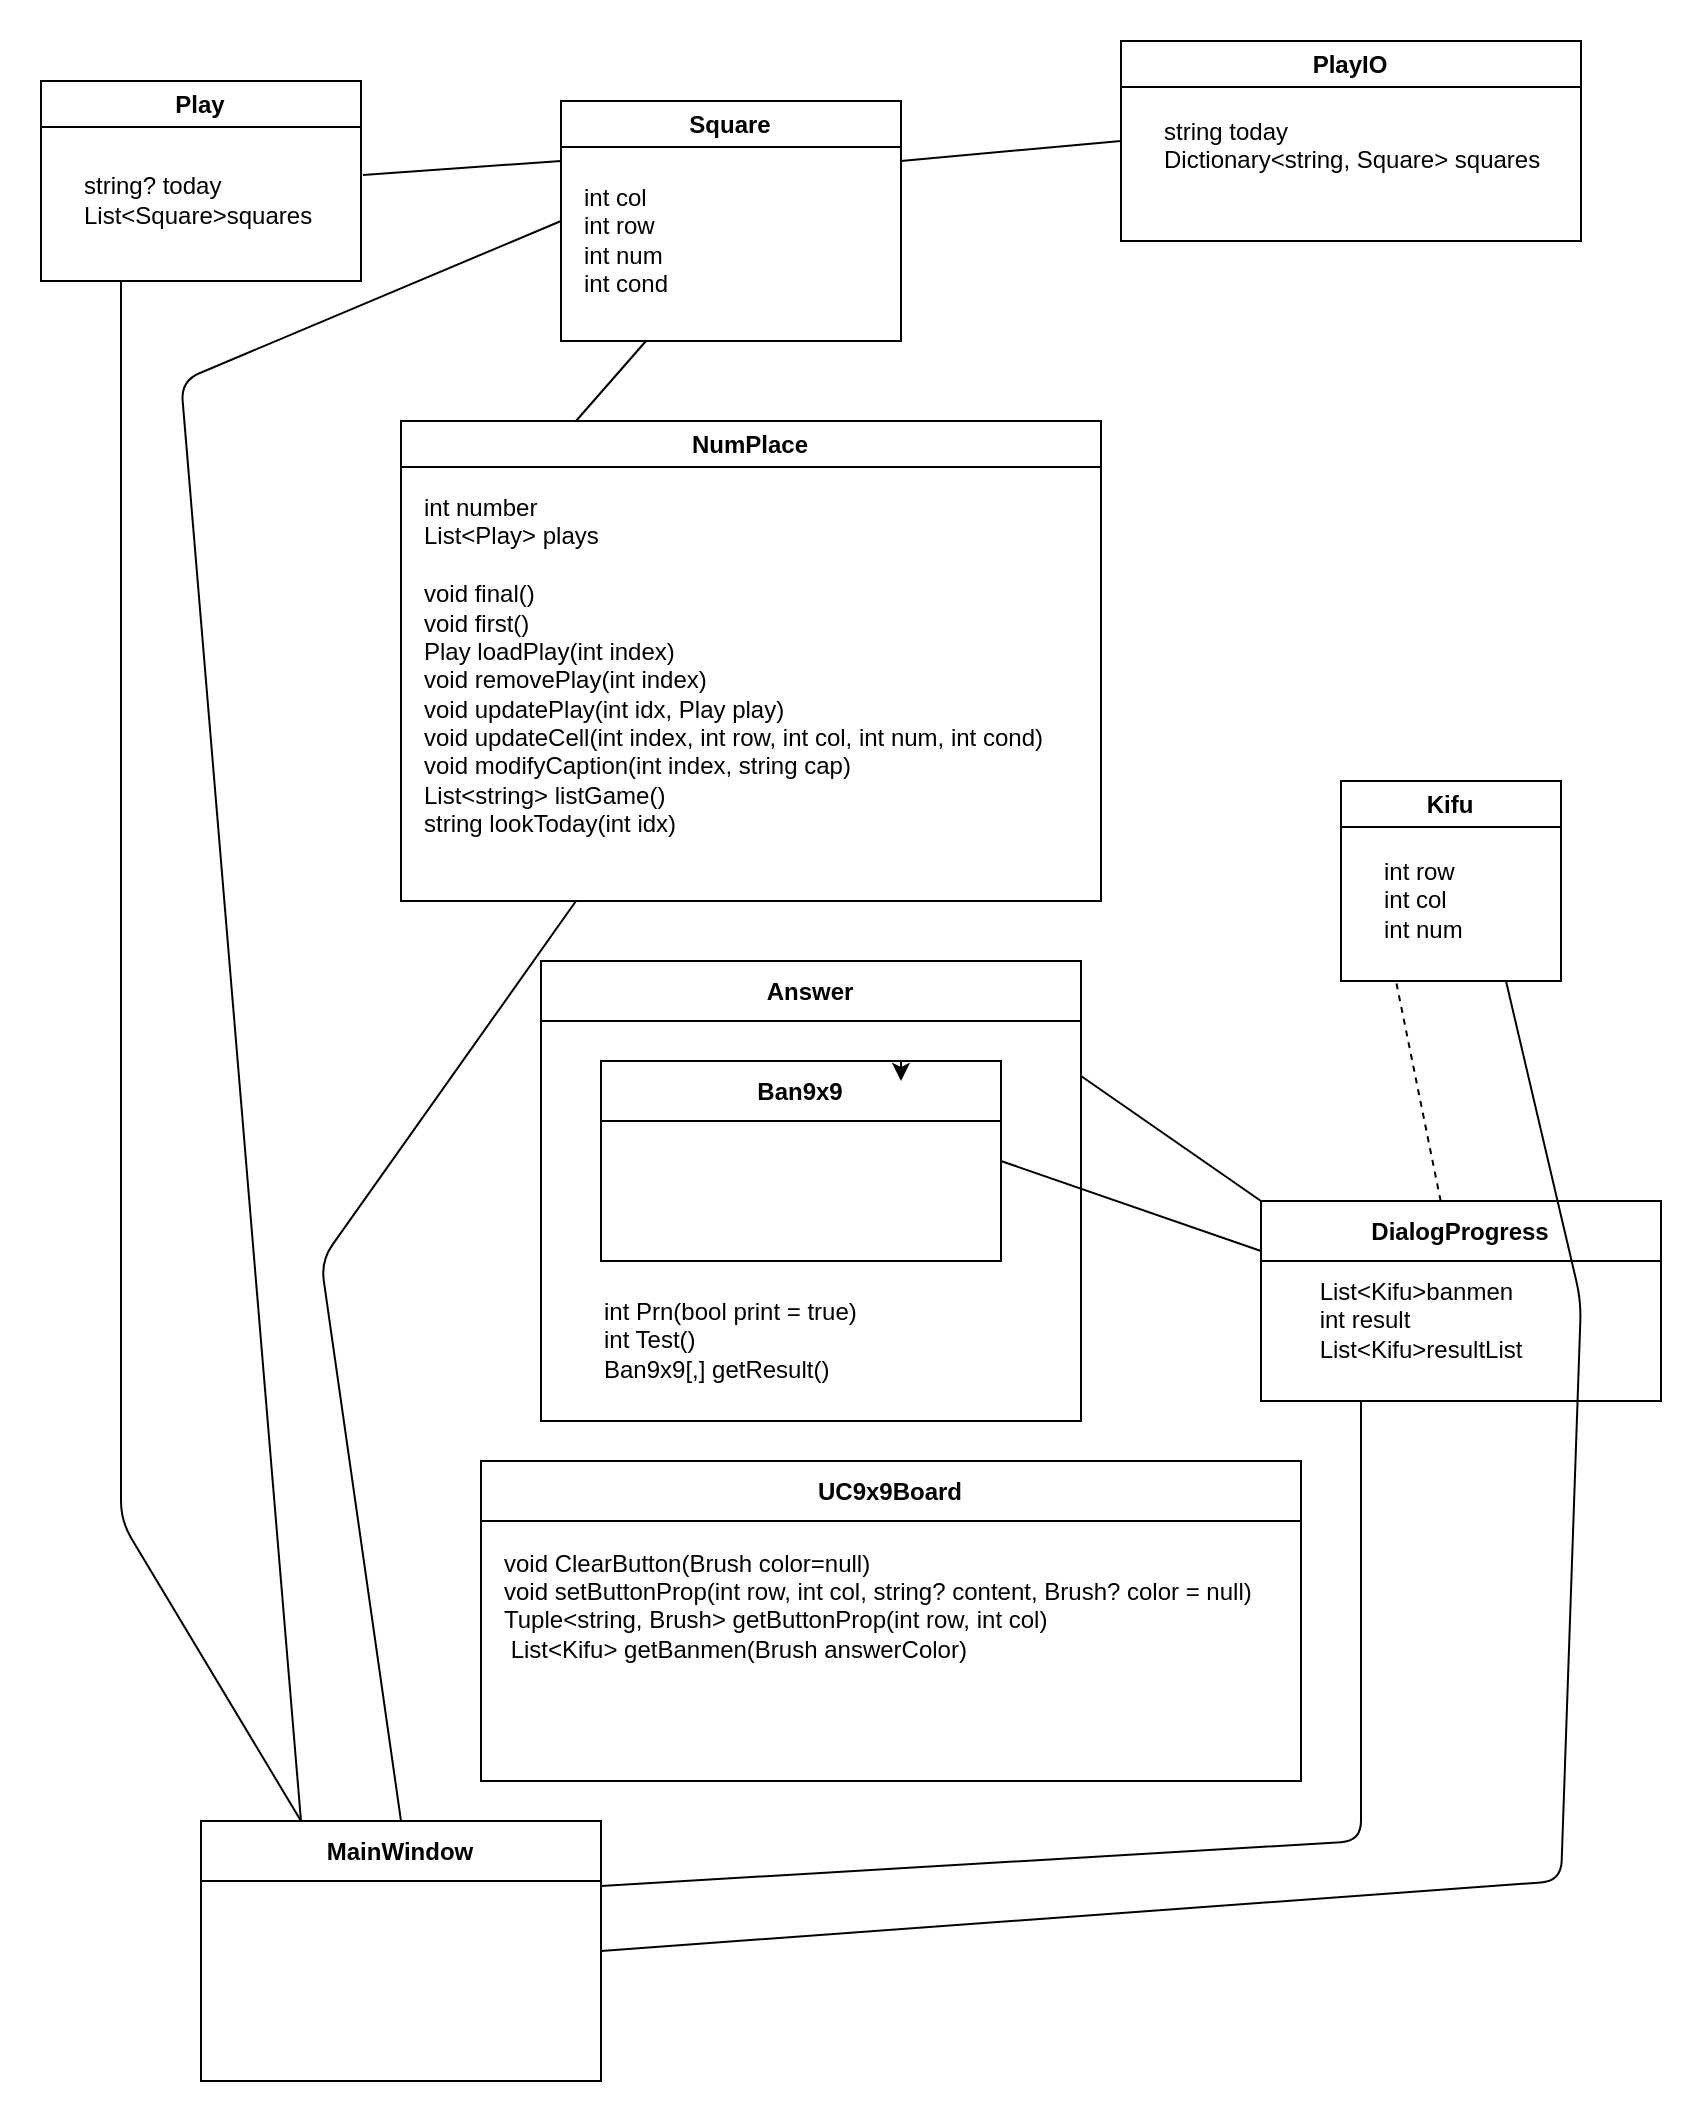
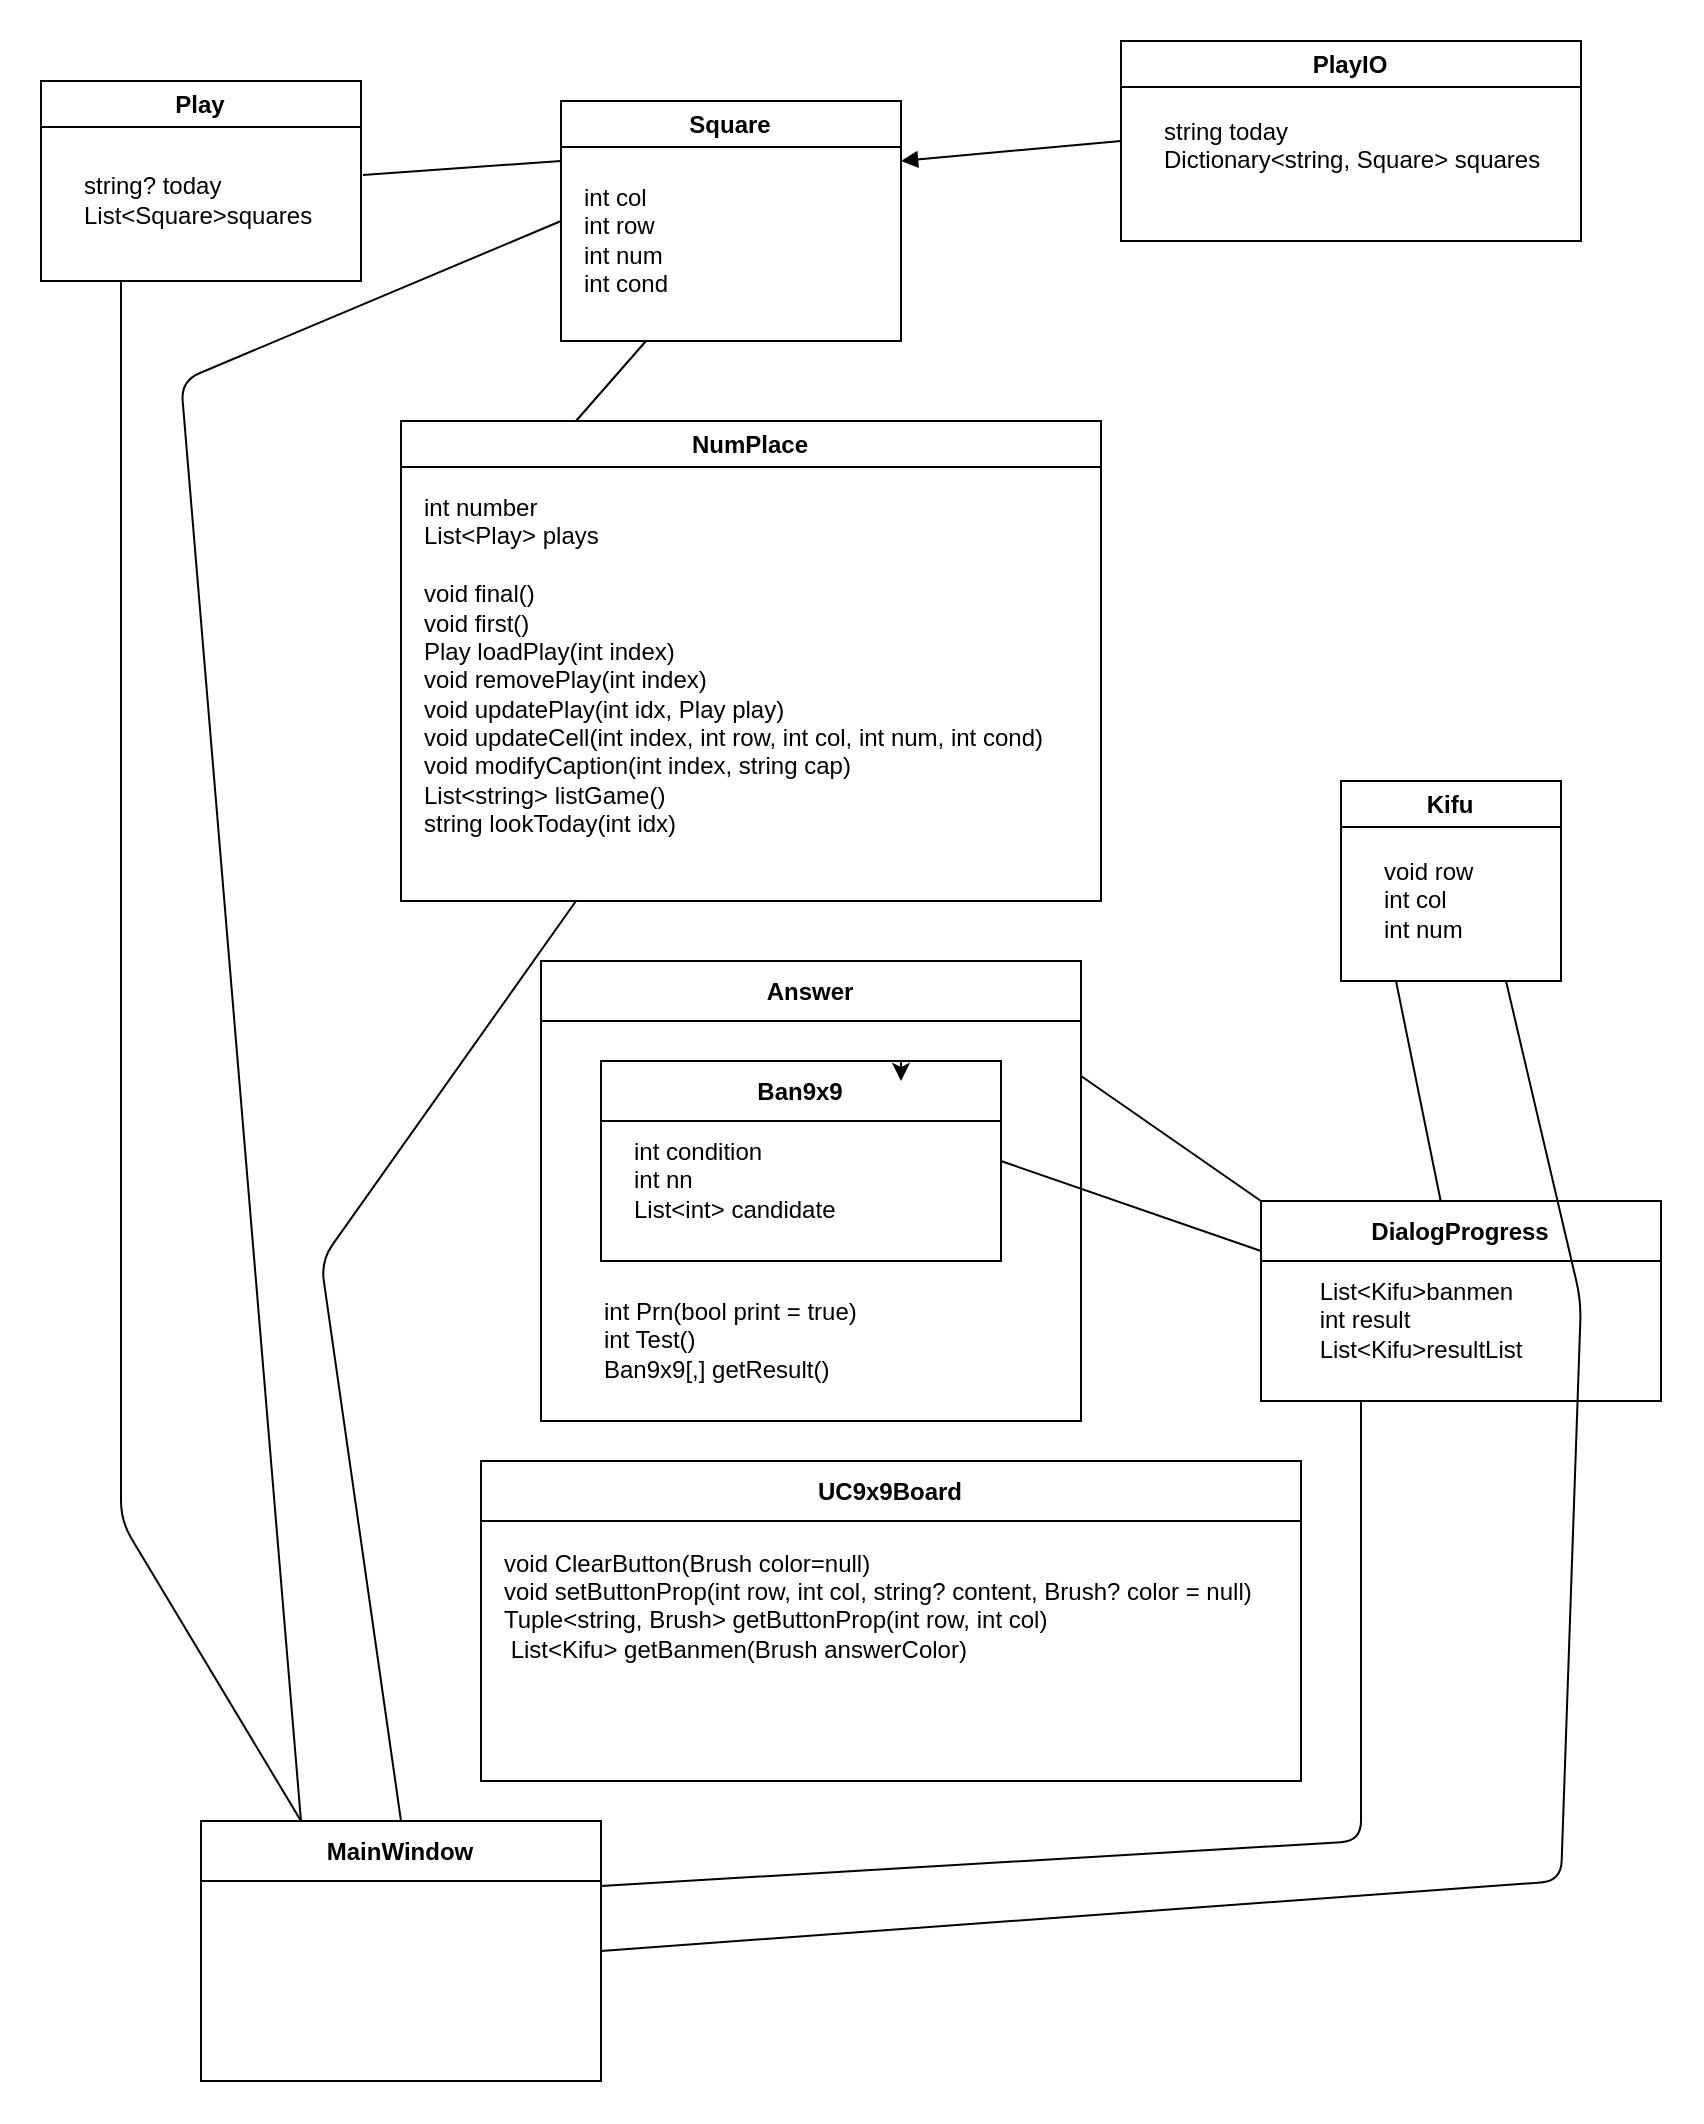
(912, 160) -> (918, 159)
(1426, 901) -> (1433, 901)
(1419, 1093) -> (1419, 1093)
none -> (751, 1181)
